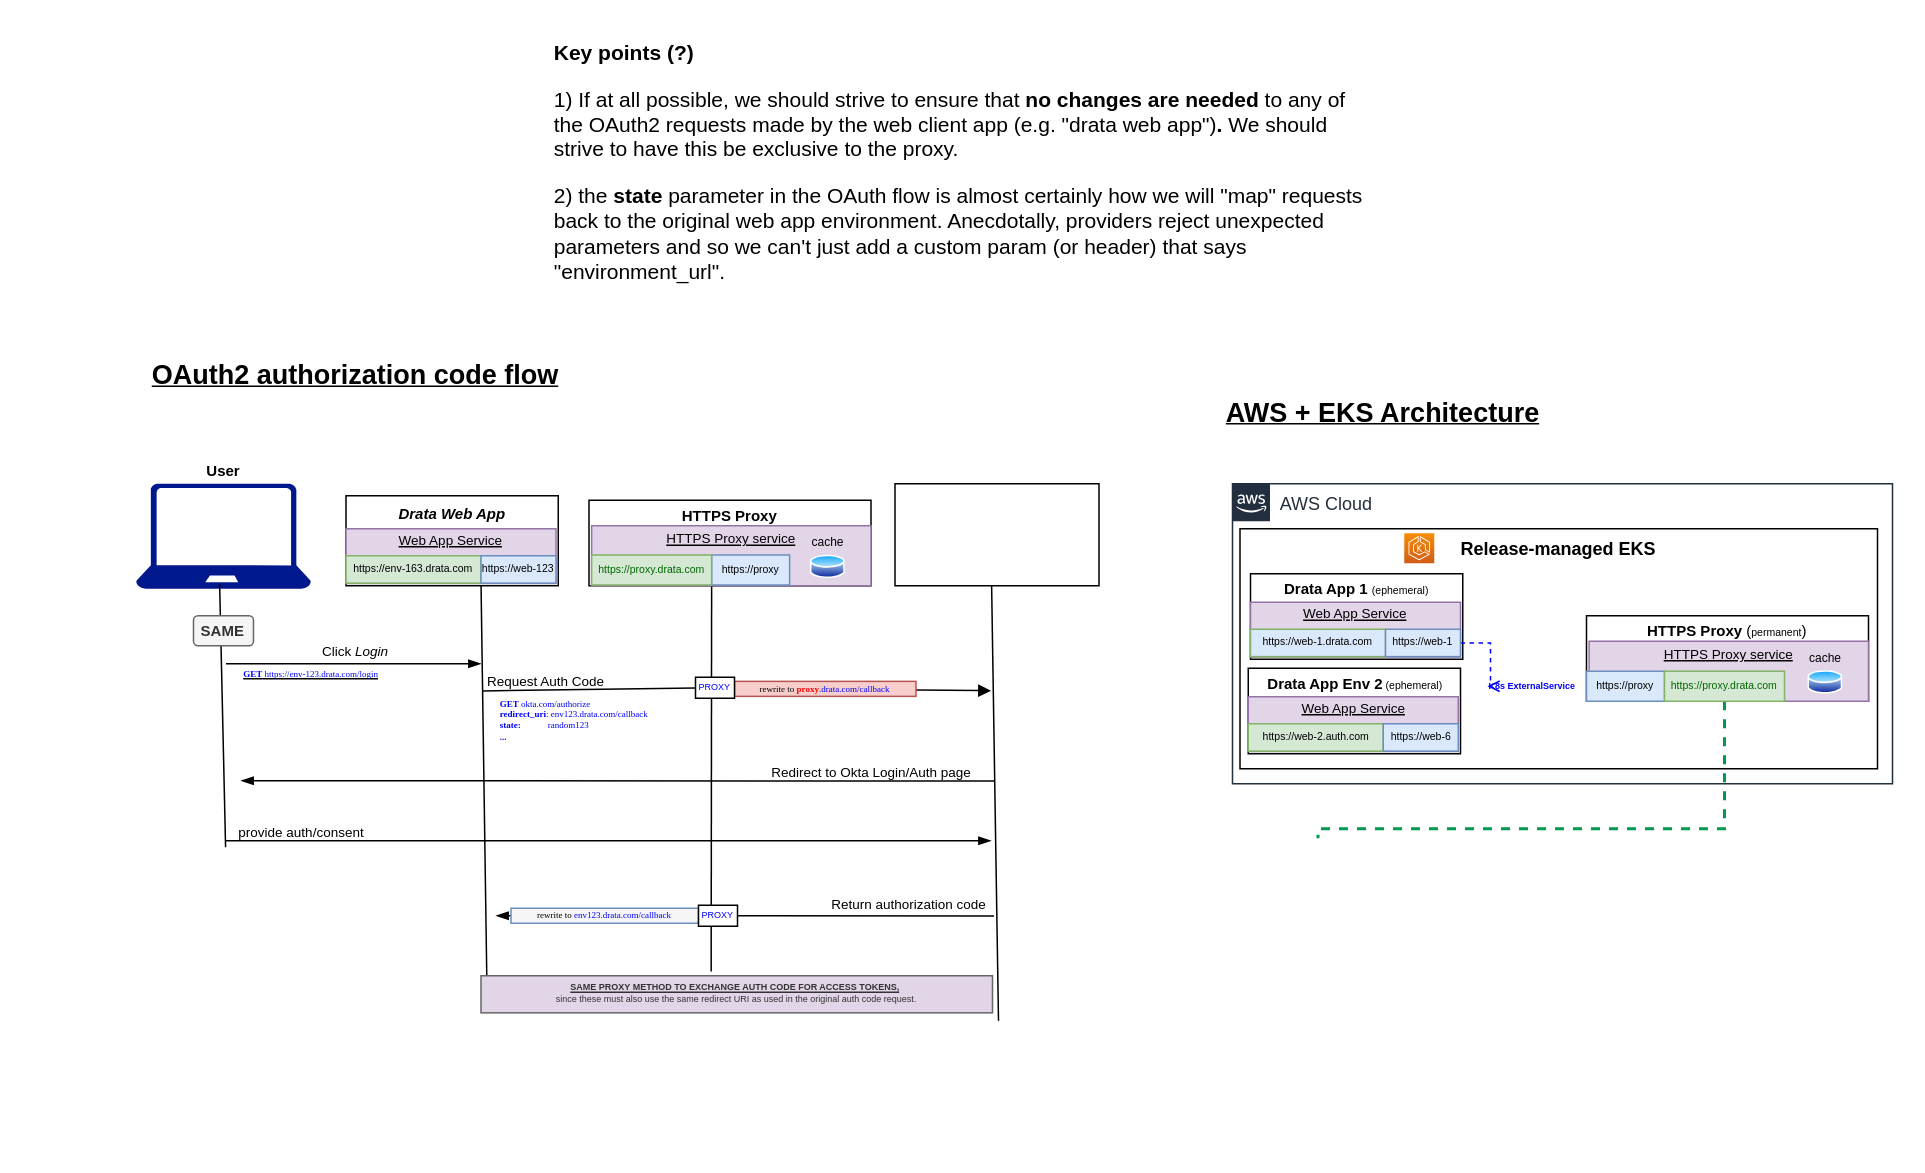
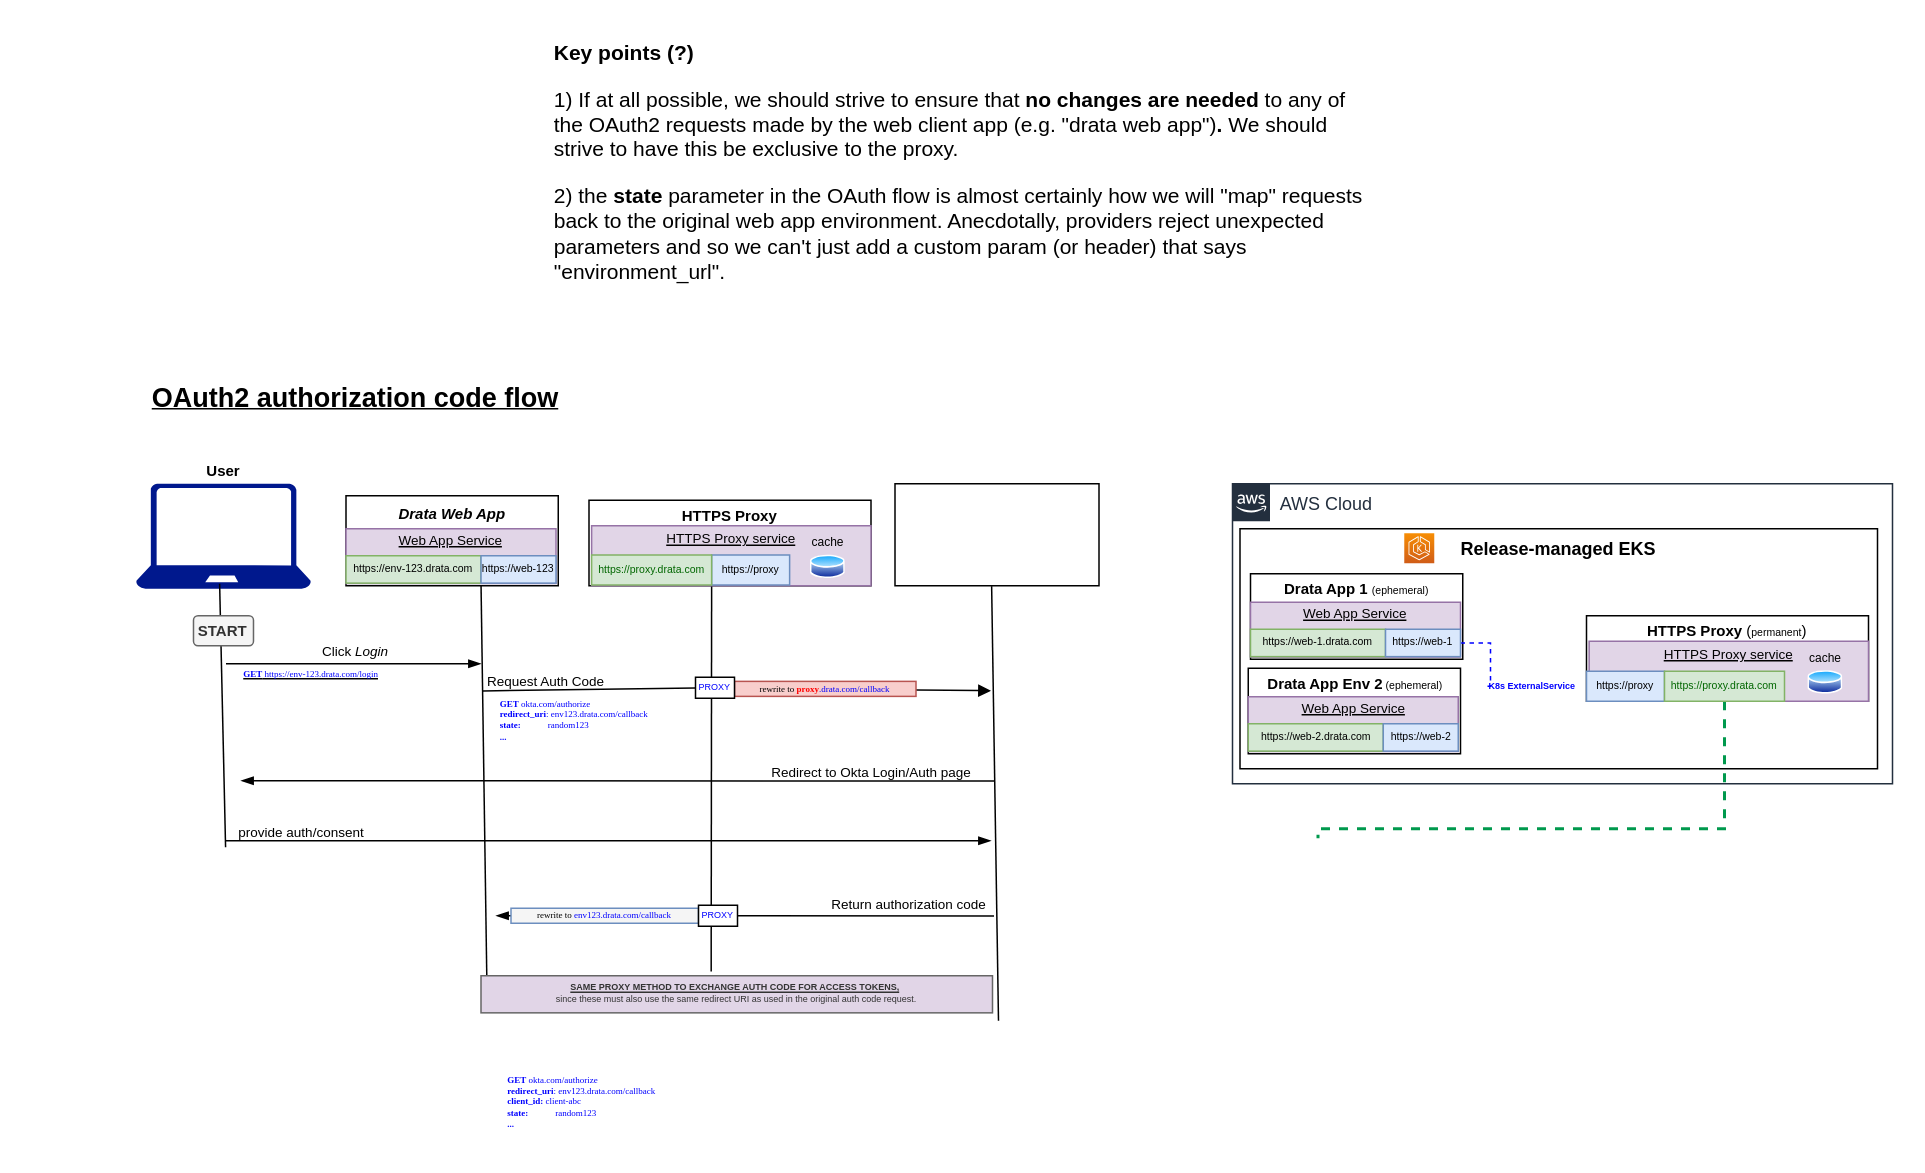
(356, 376) -> (356, 398)
(1383, 413) -> none
(413, 569) -> (413, 569)
(223, 631) -> (223, 631)
(1318, 643) -> (1318, 643)
(1490, 684) -> (1490, 684)
(1316, 737) -> (1316, 737)
(1421, 737) -> (1421, 737)
none -> (650, 1103)
